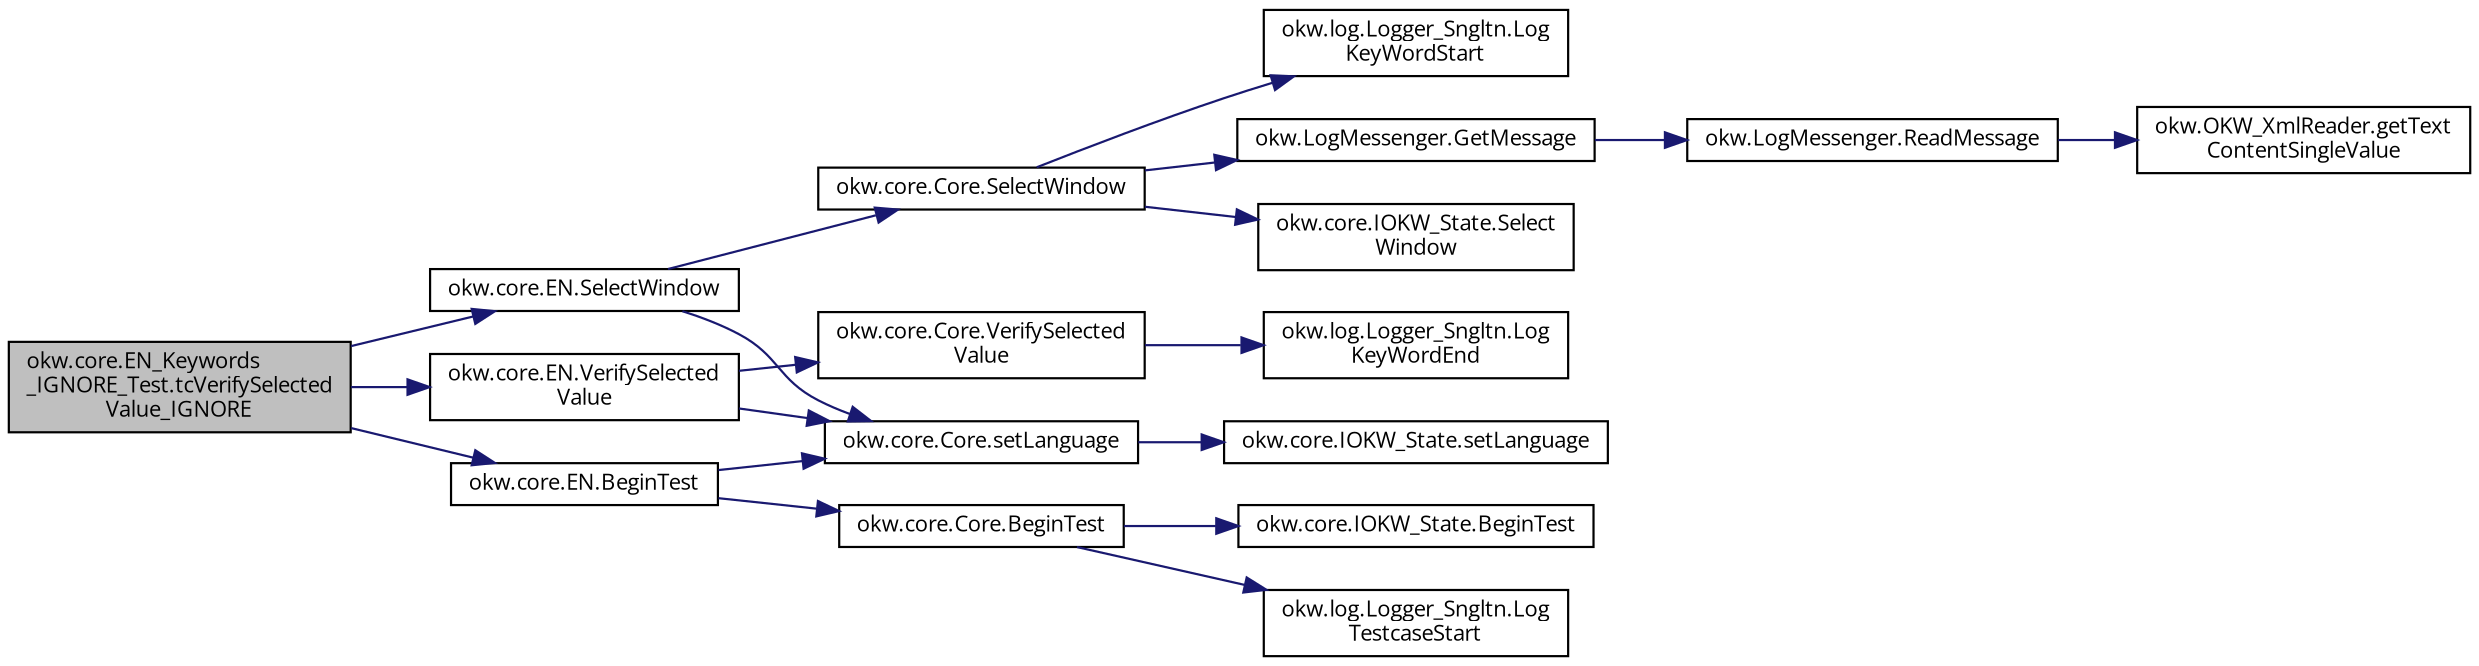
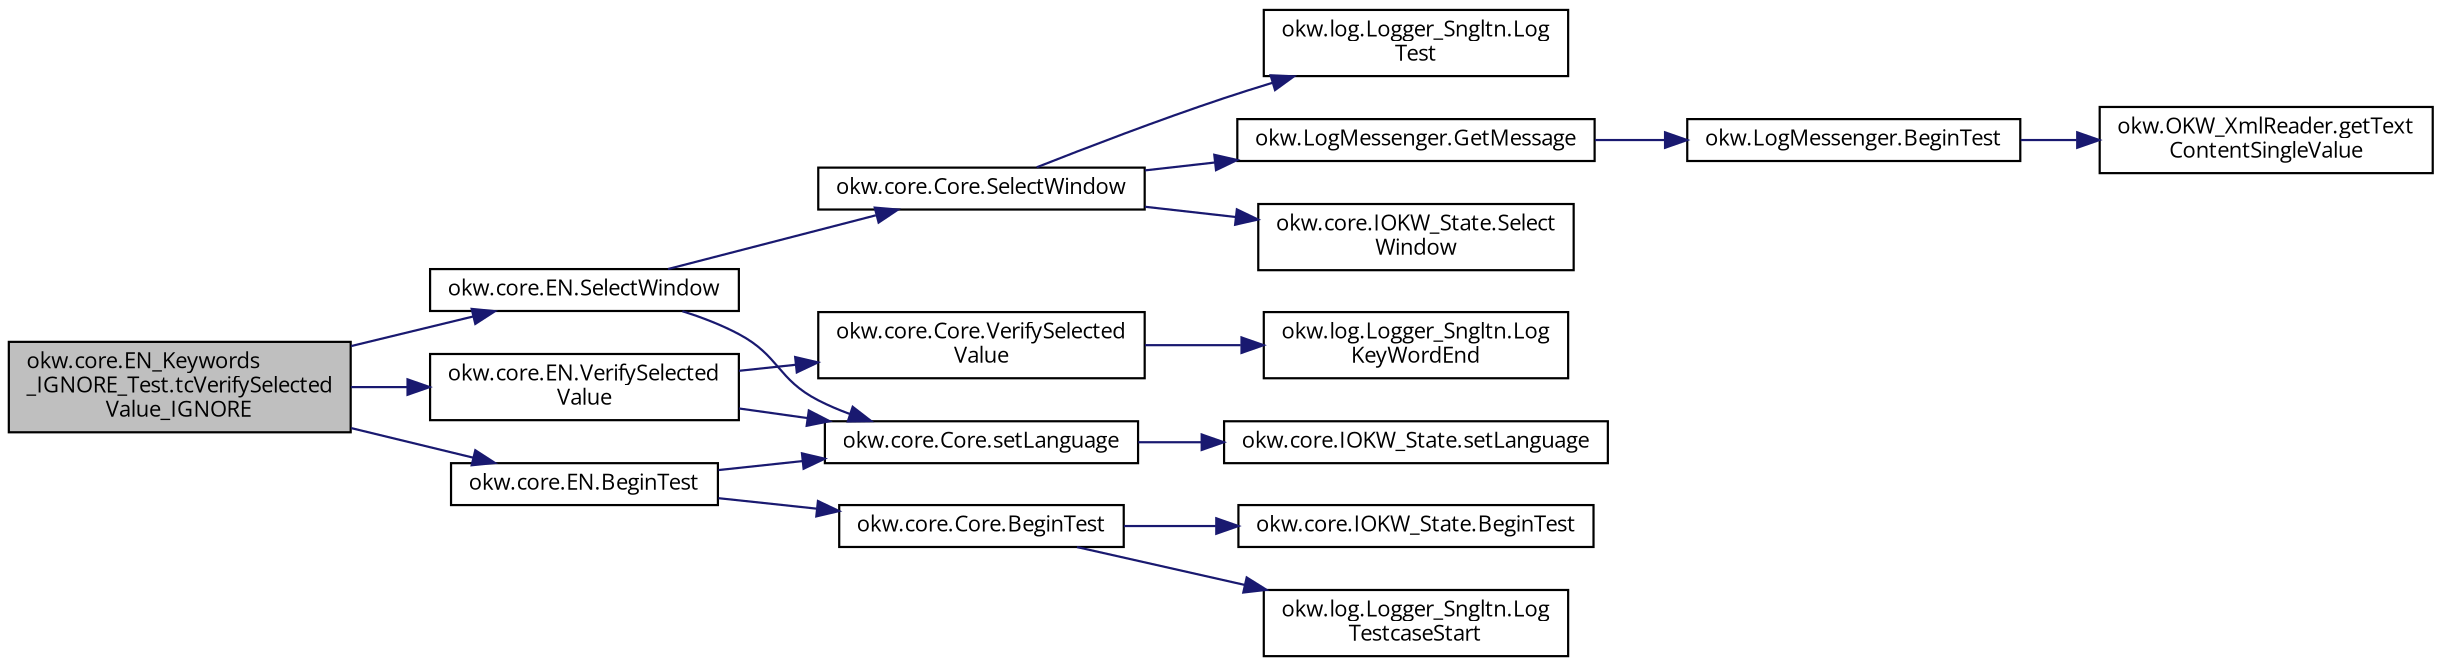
(1416, 43) -> (1416, 43)
(1873, 140) -> (1854, 140)
